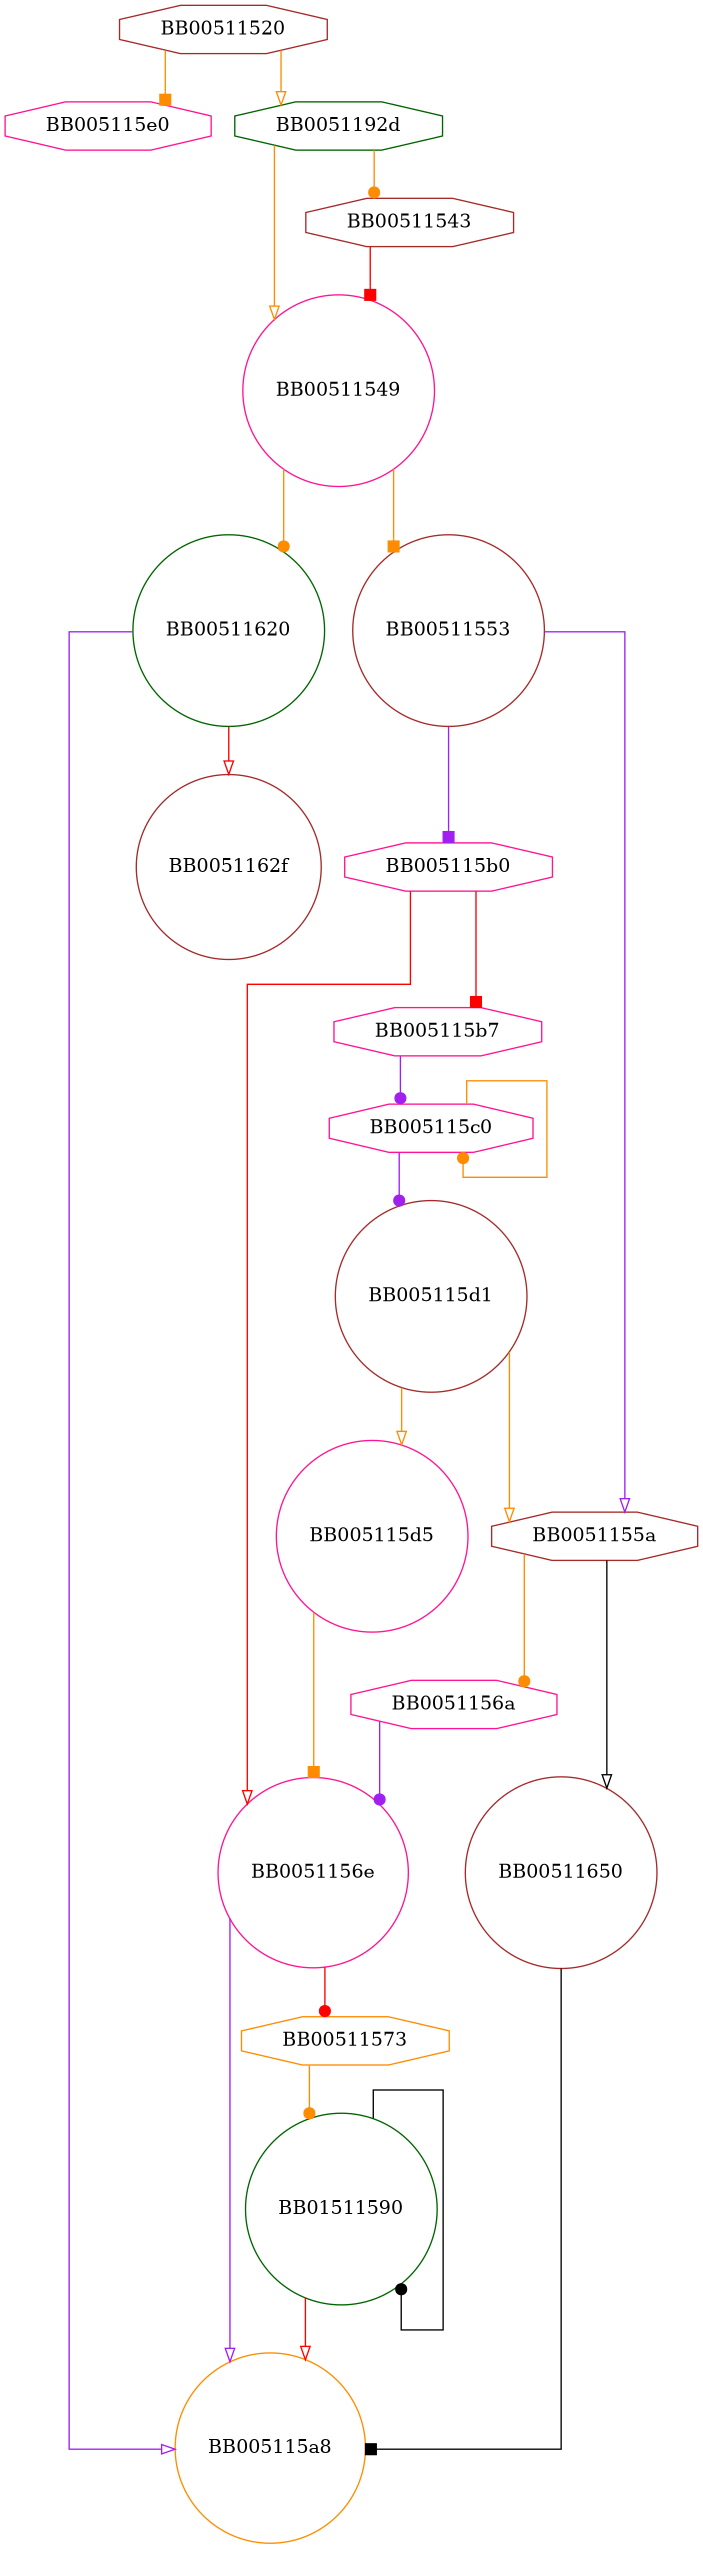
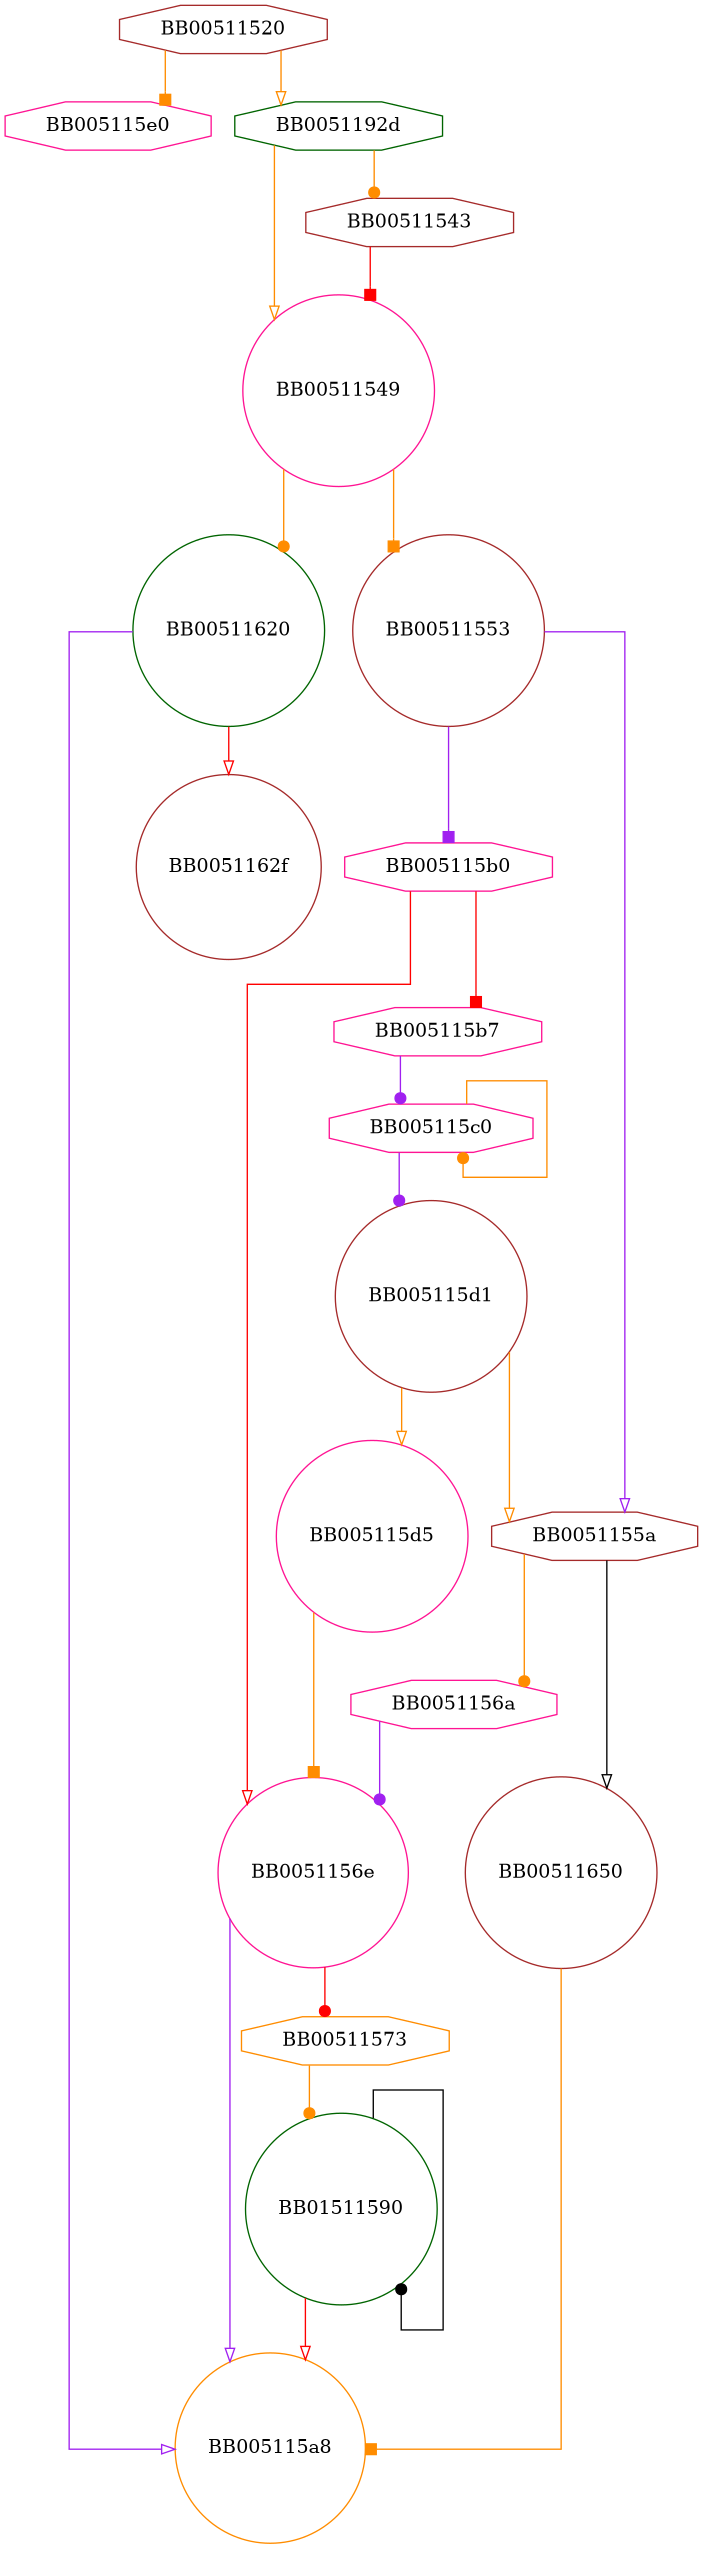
(561, 2300) -> (561, 2300)
